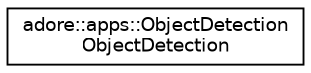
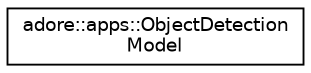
(156, 37) -> (156, 37)
